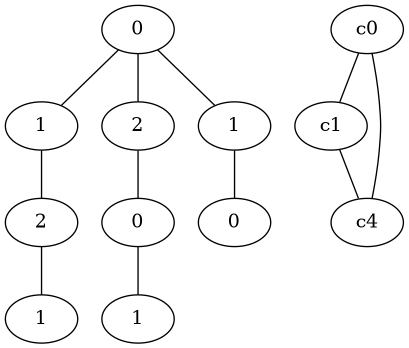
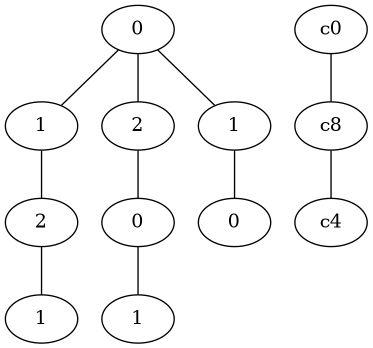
(331, 126) -> (331, 126)
(381, 126) -> none
